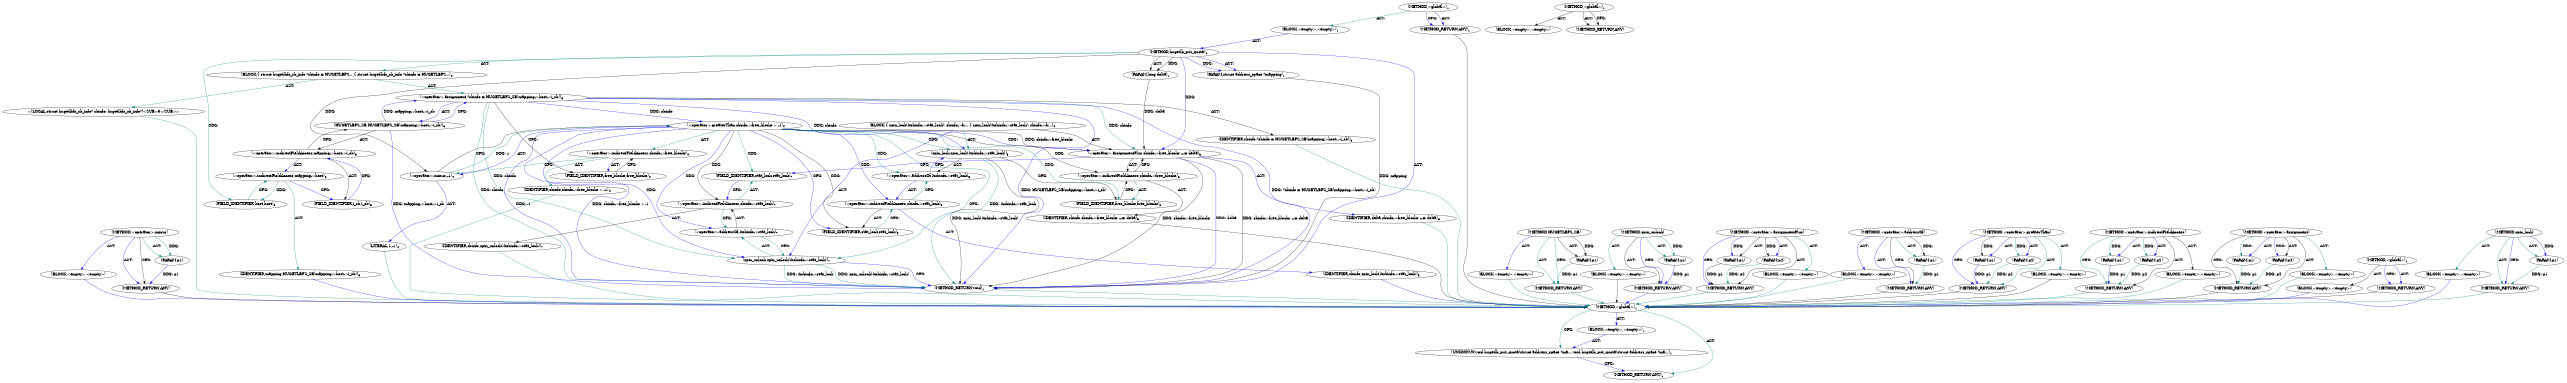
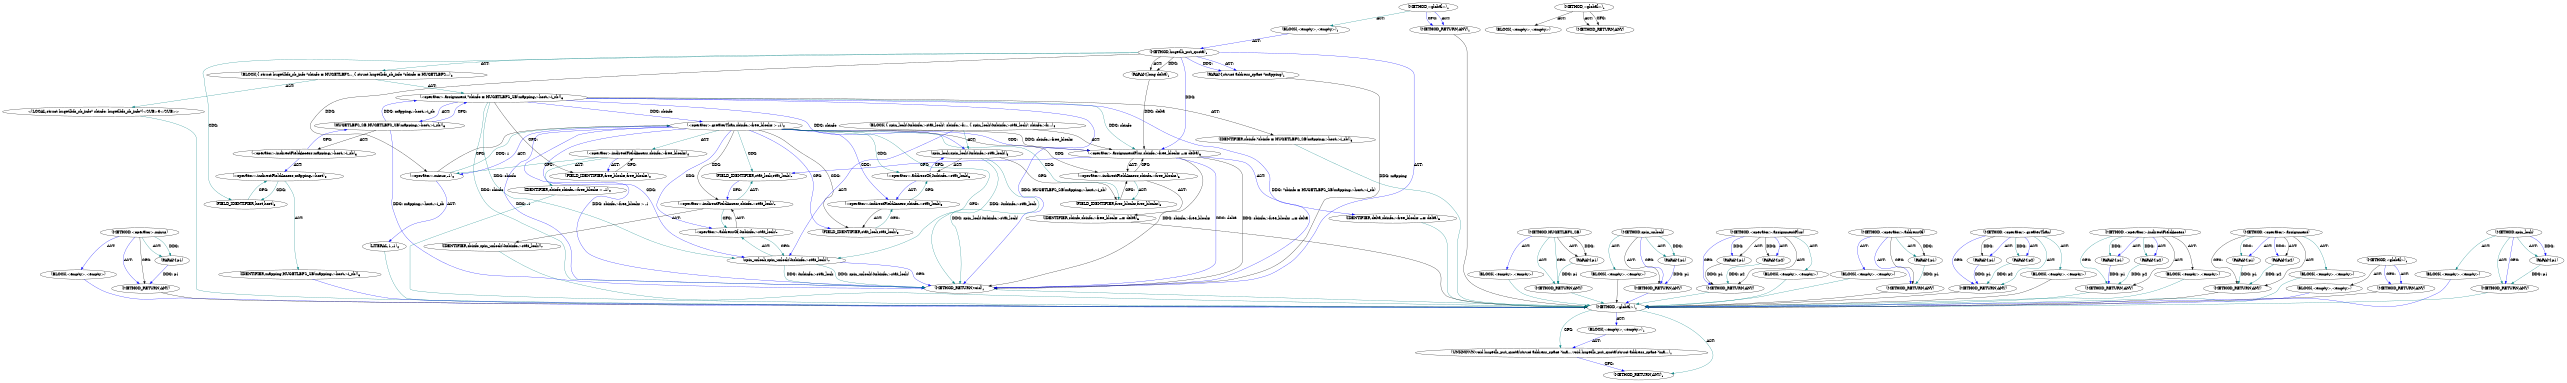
(895, 135) -> none
(322, 136) -> (322, 136)
(343, 204) -> none
(1000, 212) -> (1000, 212)
(1372, 275) -> none
